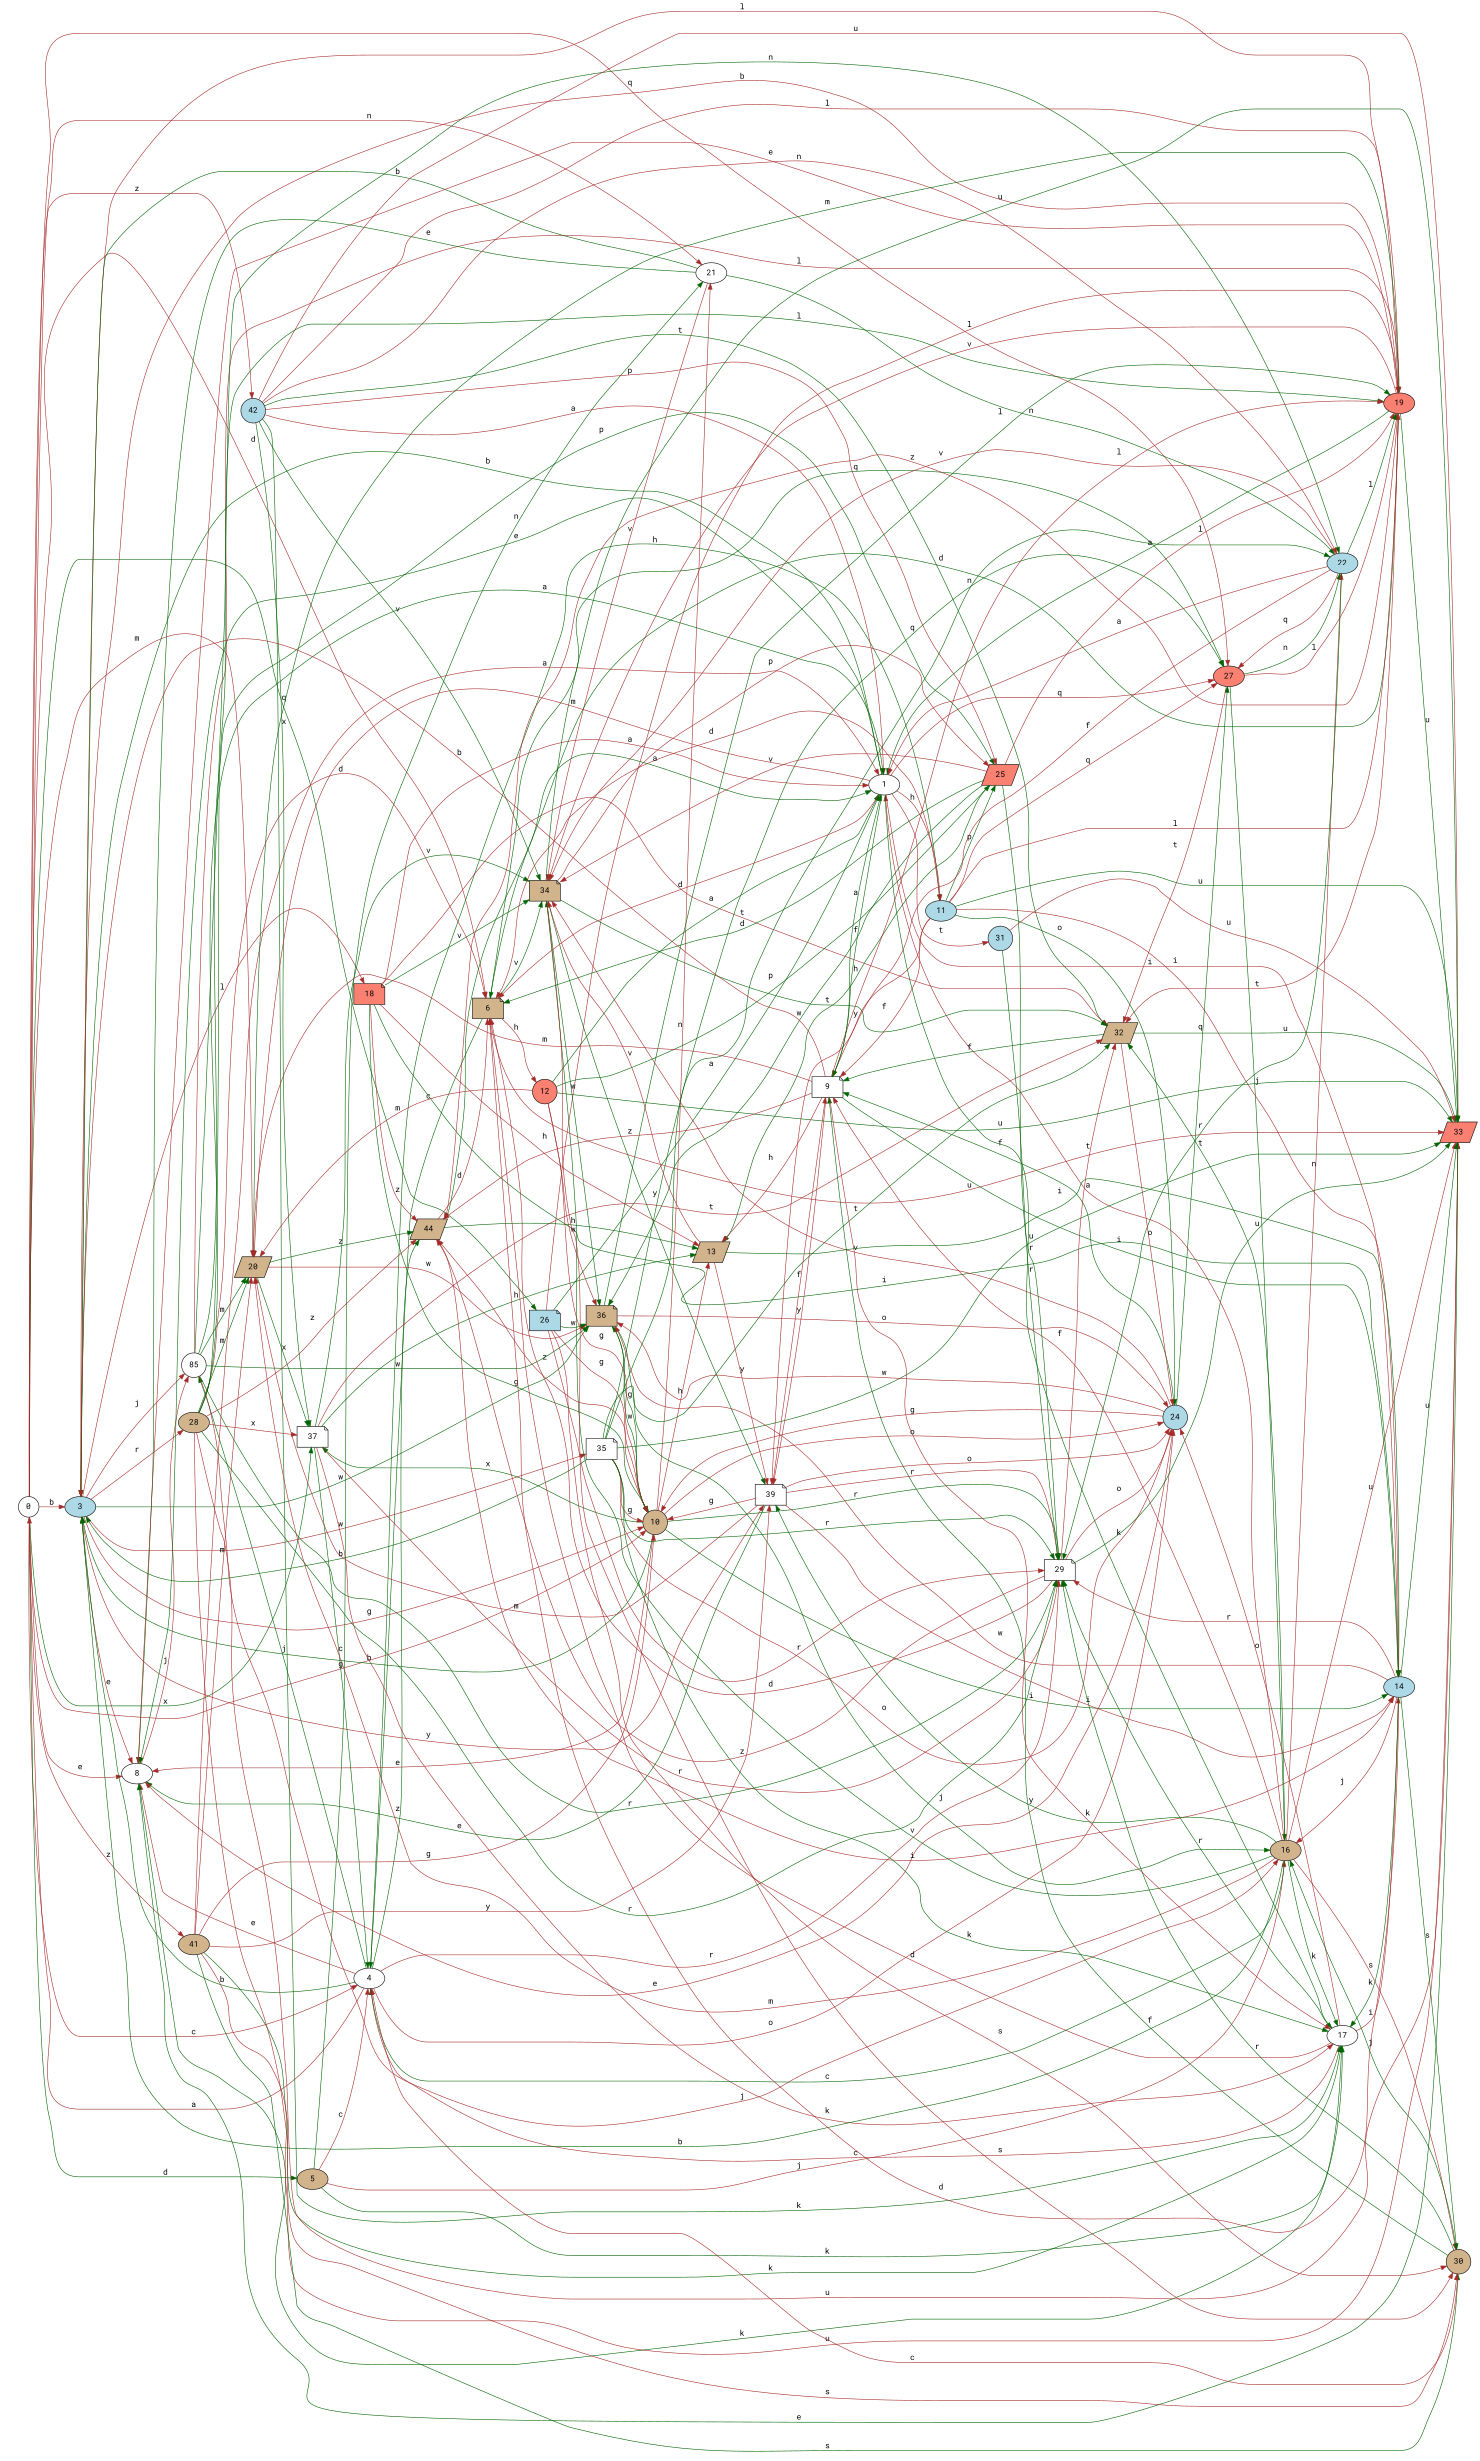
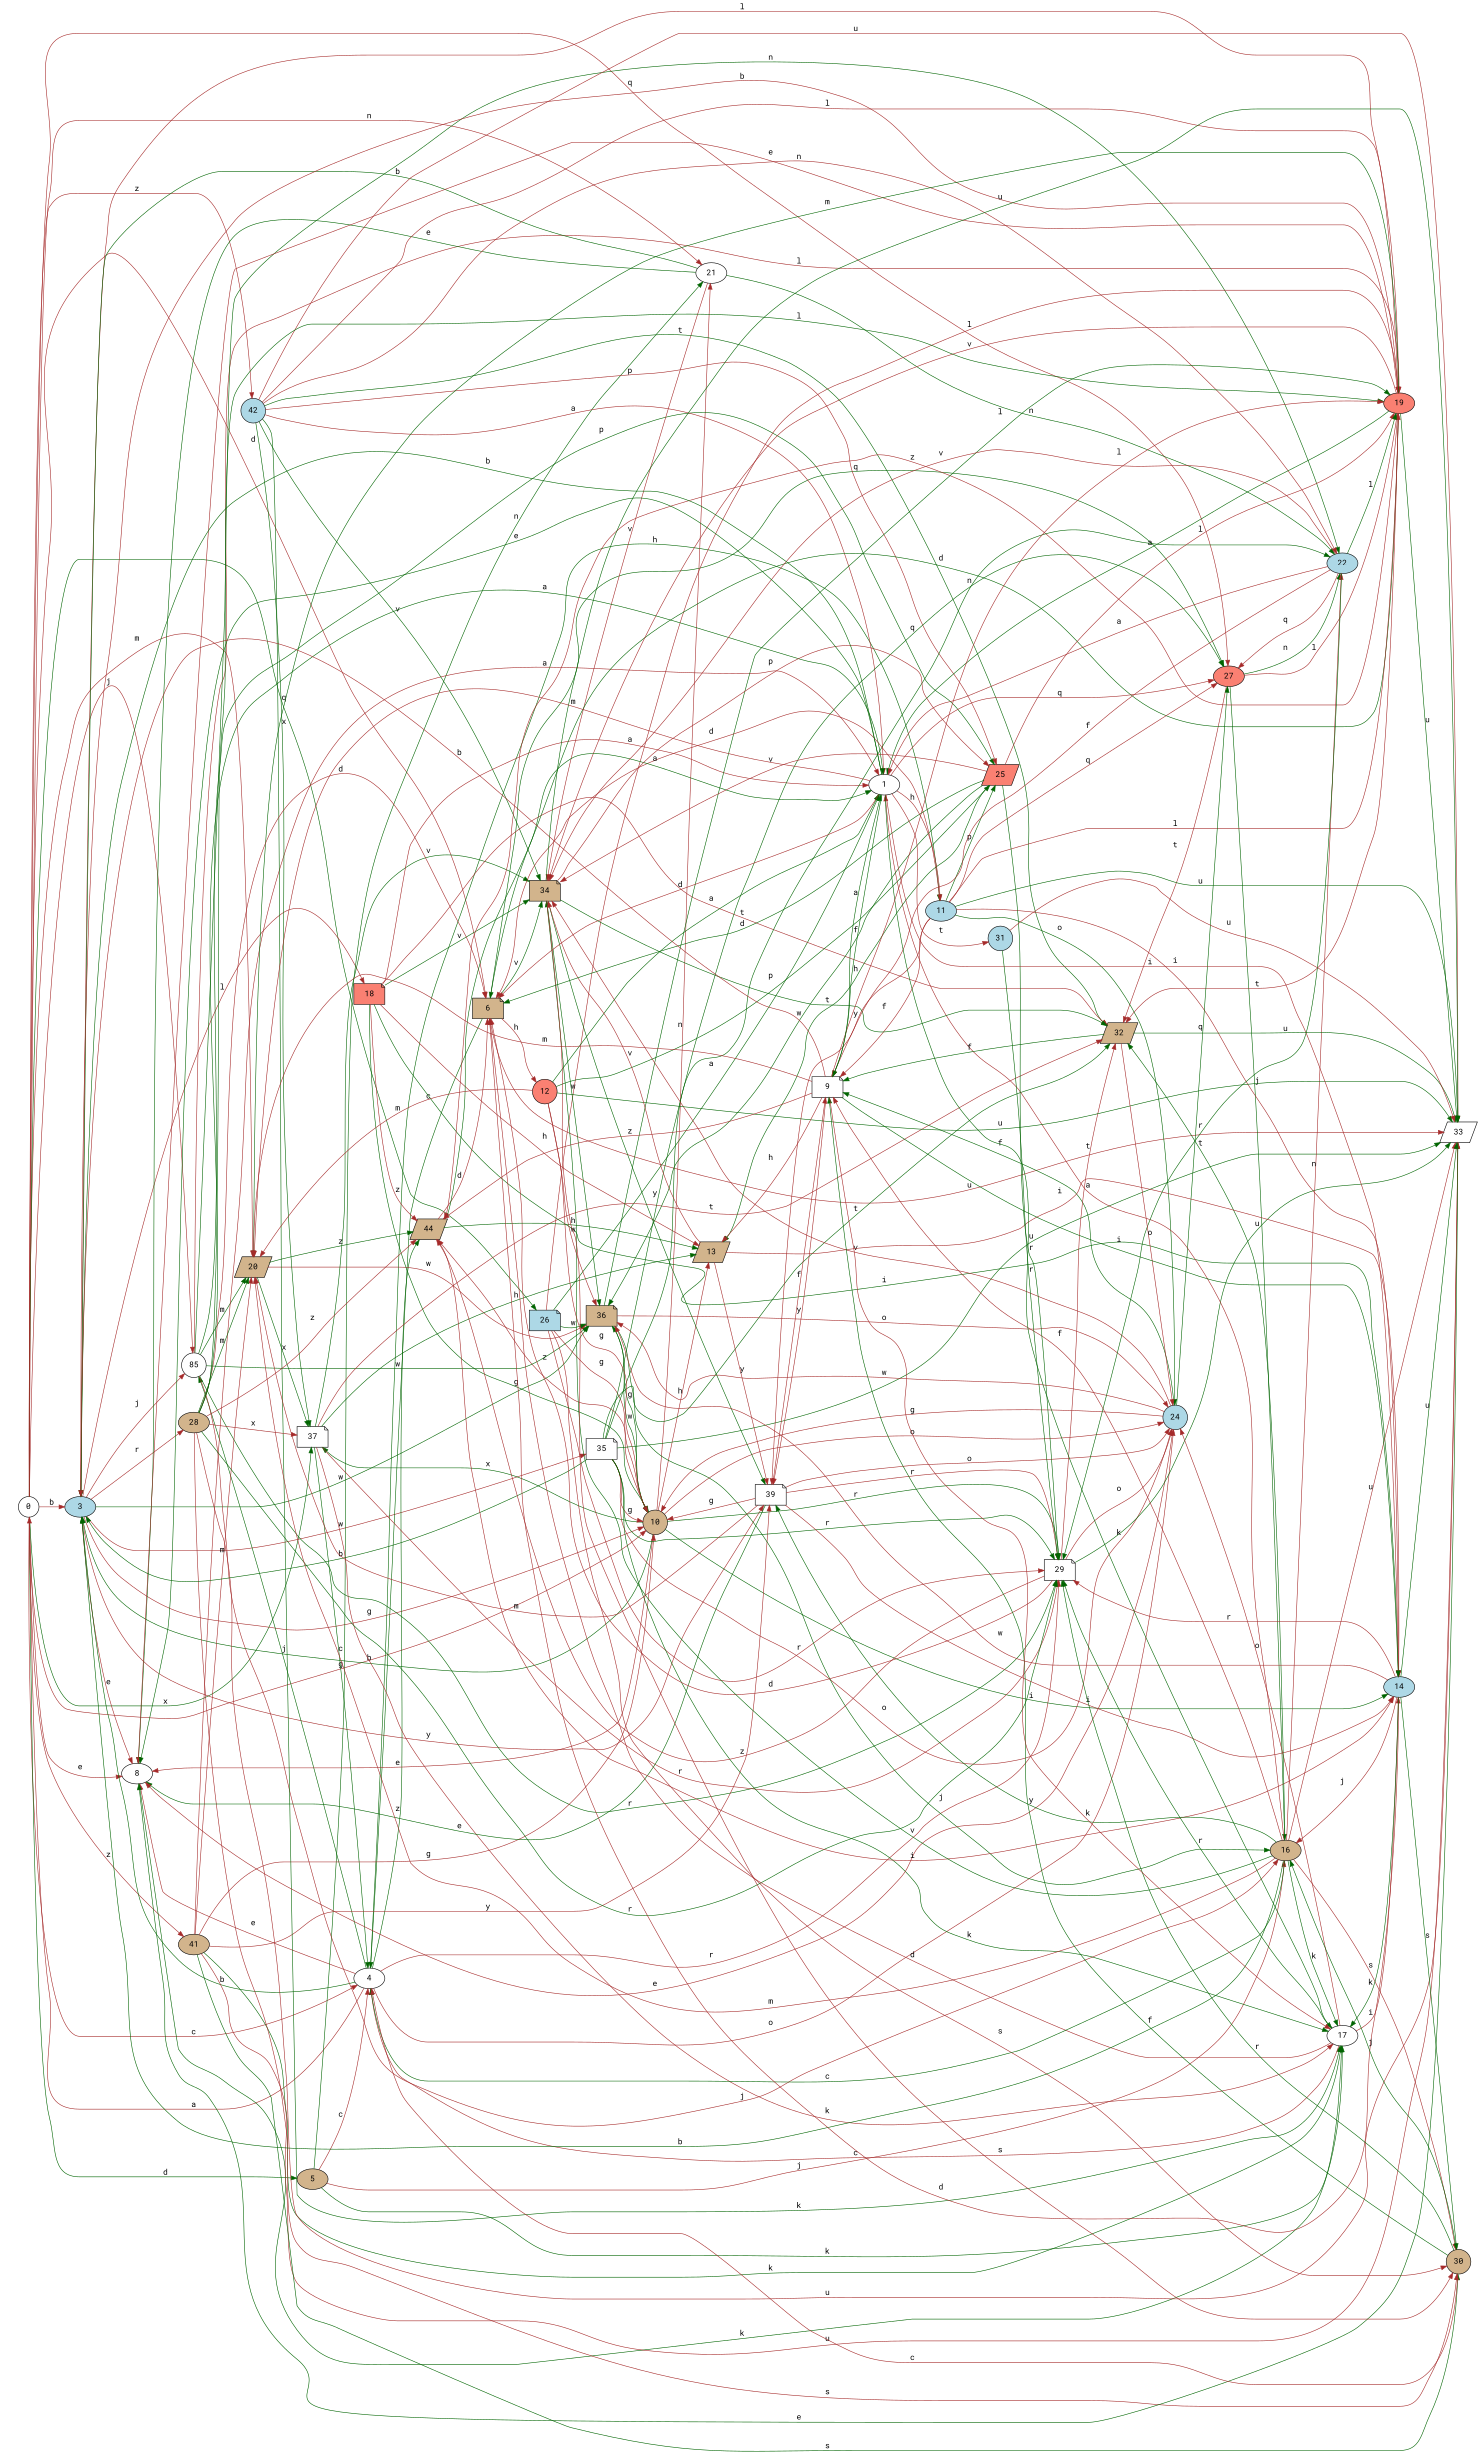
(1459, 1132) -> (1459, 1132)
(1249, 1214) -> (1249, 1214)
(174, 1593) -> (81, 754)
